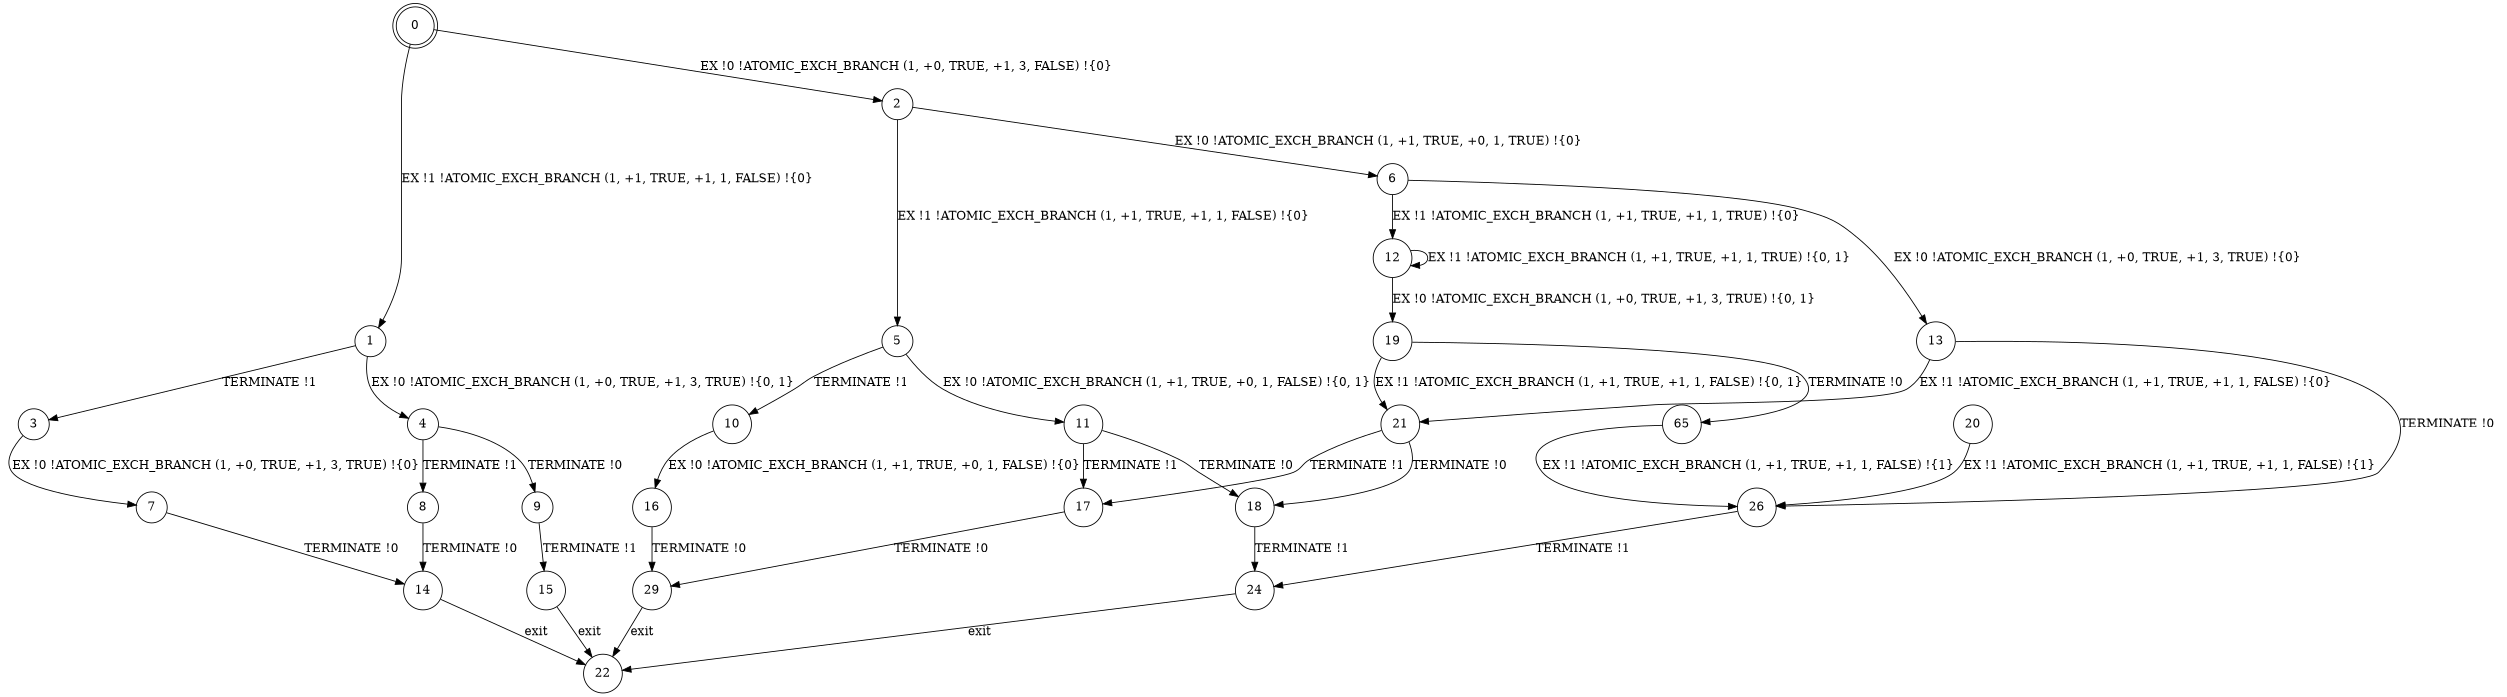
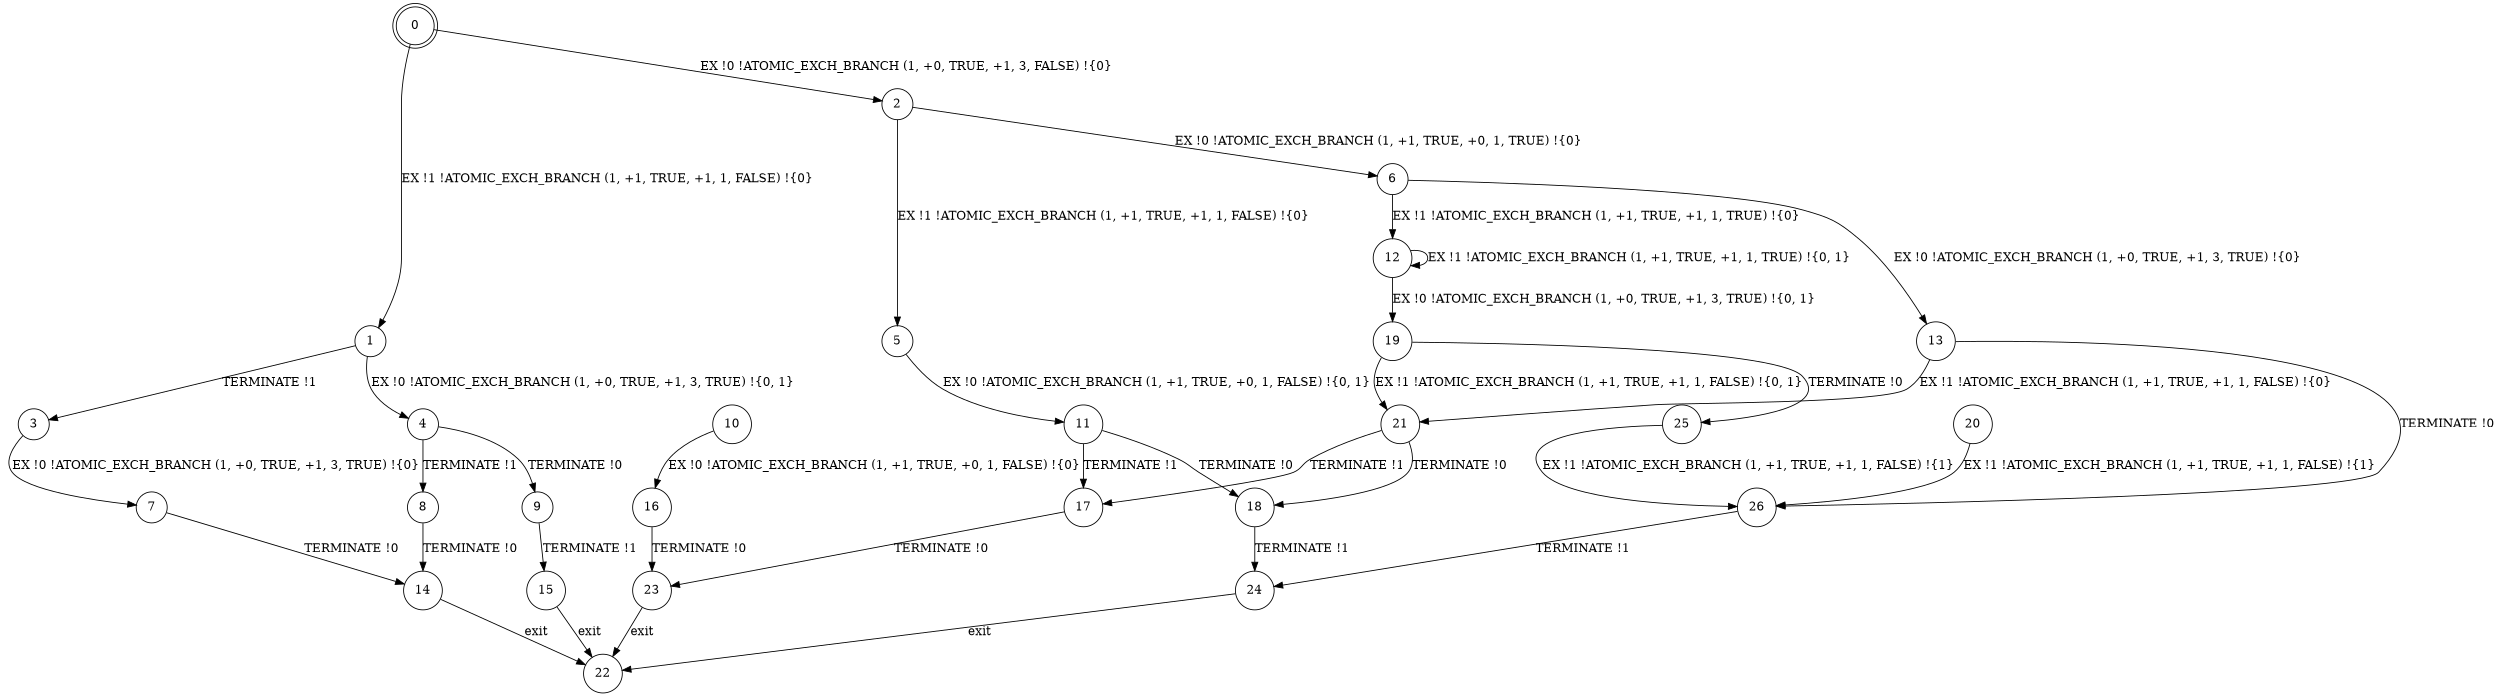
(818, 374) -> none
(1682, 424) -> (1682, 424)
(652, 590) -> (652, 590)
